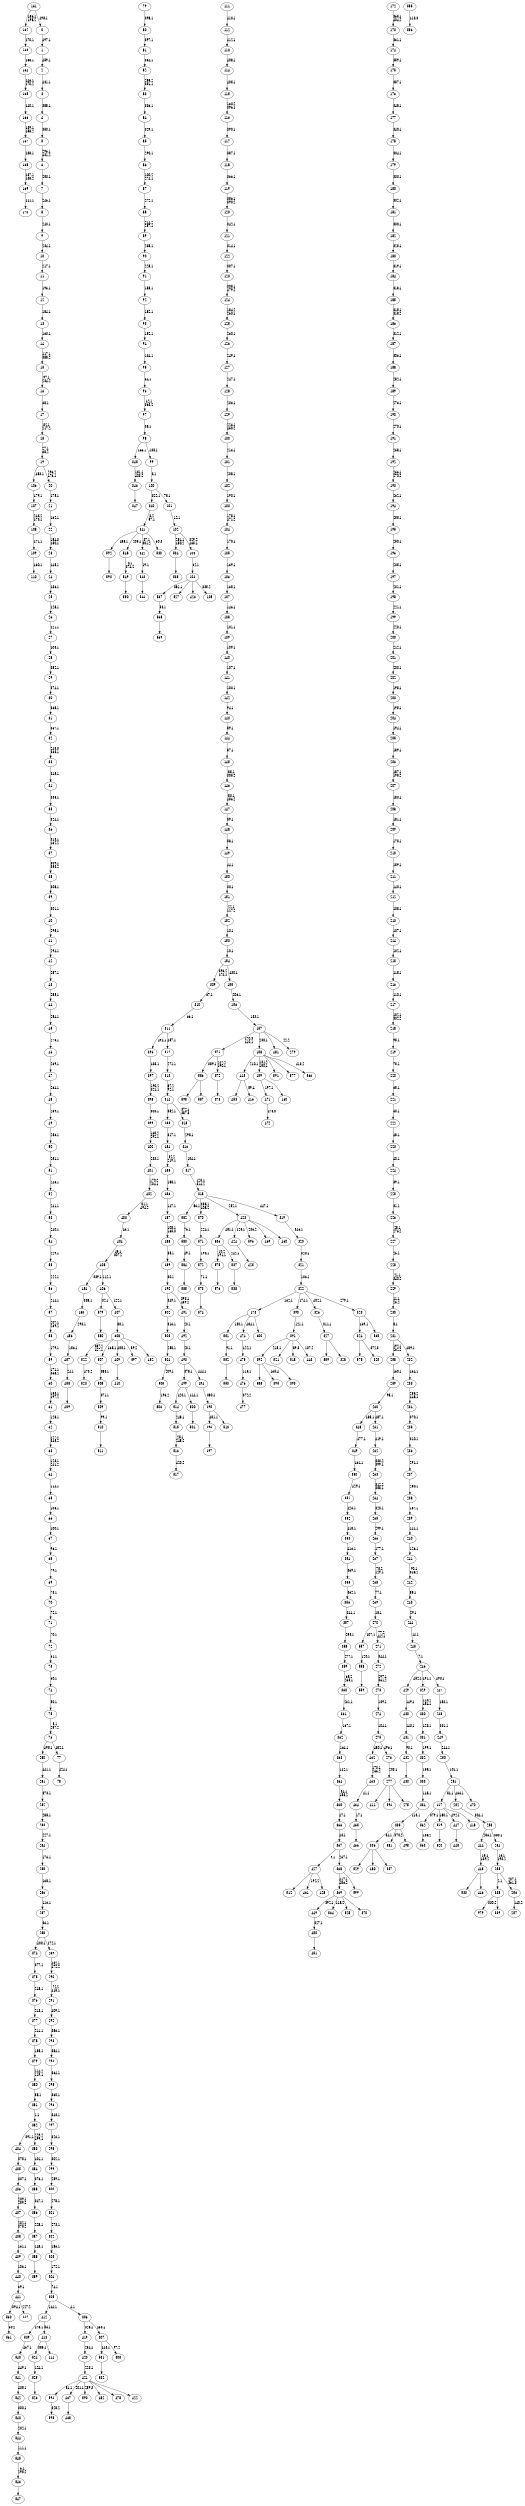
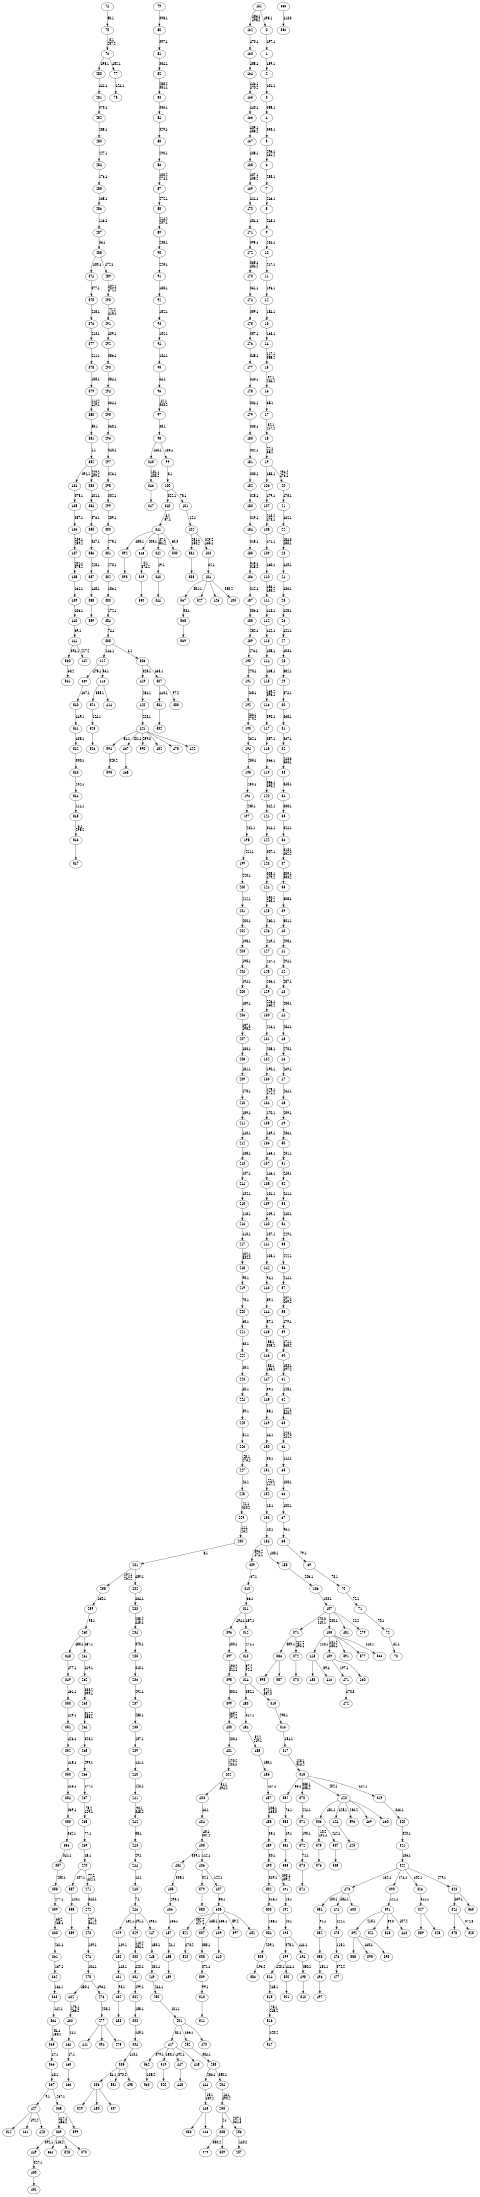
none -> (250, 233)
none -> (267, 588)
(209, 1416) -> (320, 1966)
(51, 1678) -> none
